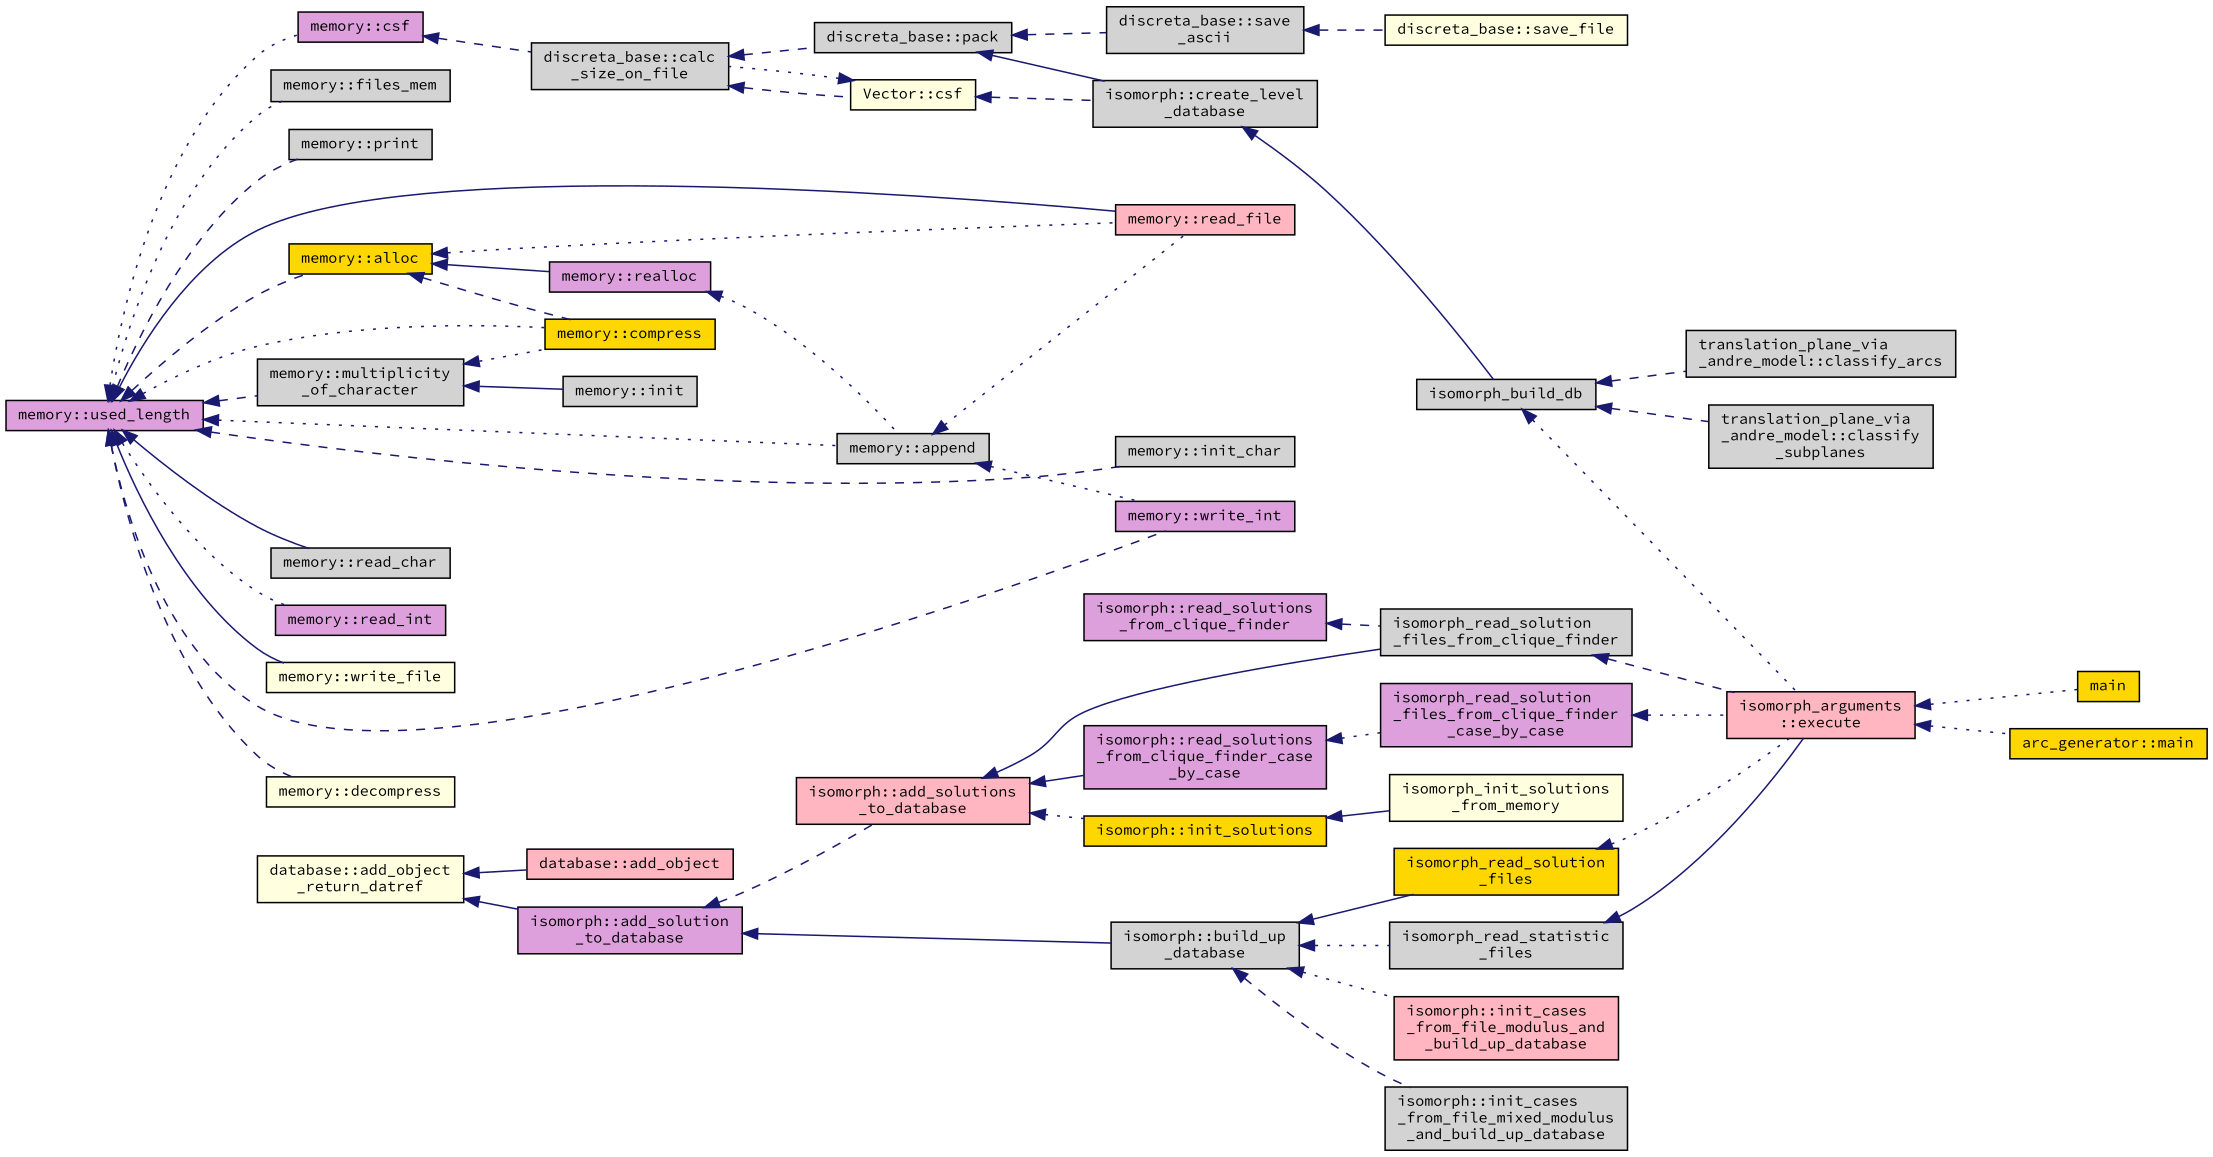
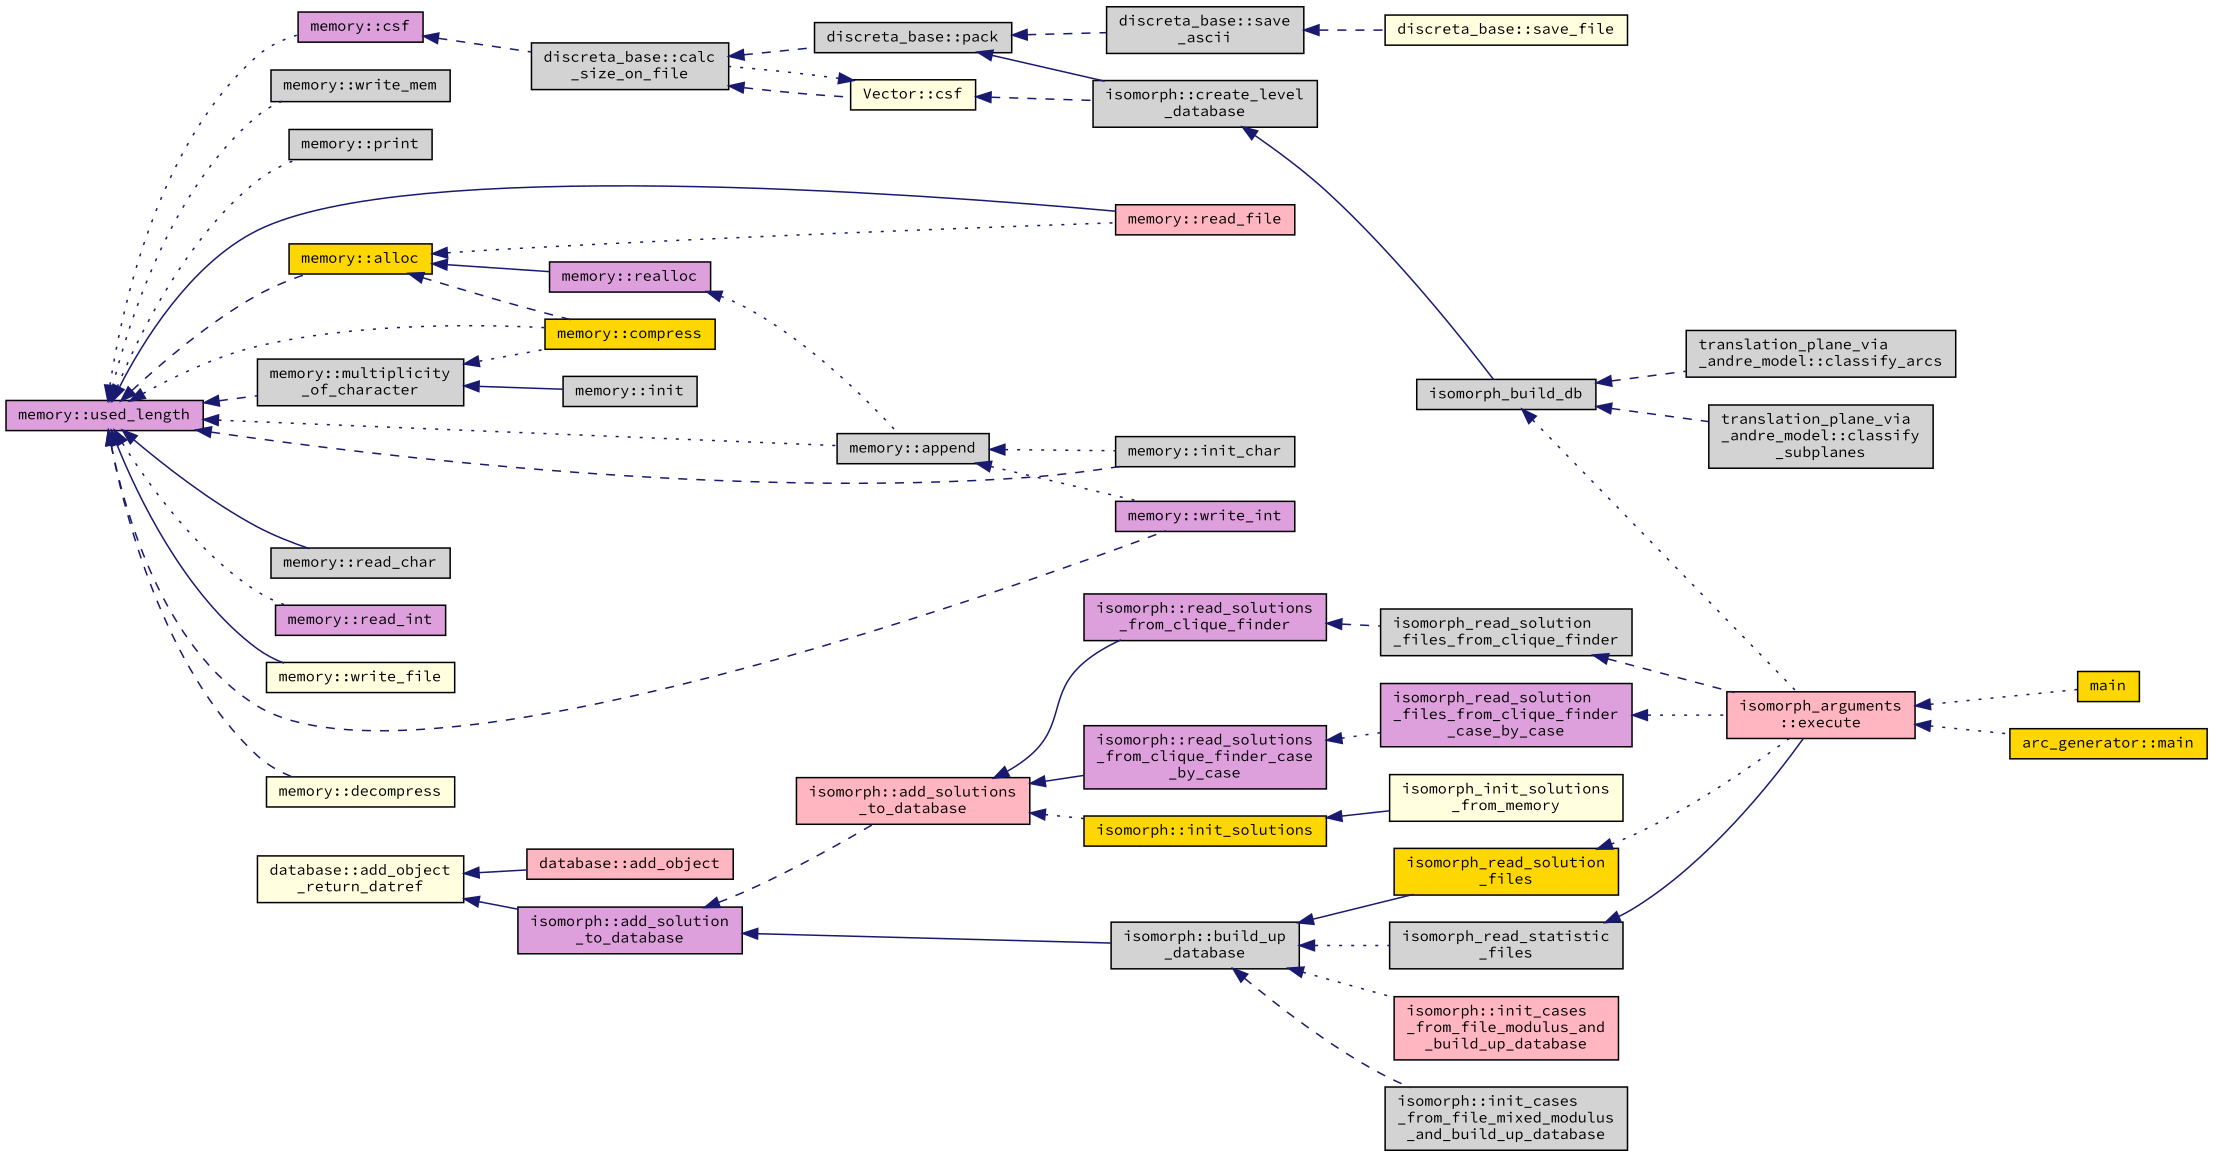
(361, 86) -> (361, 86)
(188, 256) -> (188, 256)
(1065, 330) -> (1060, 450)
(1178, 685) -> (1059, 701)
